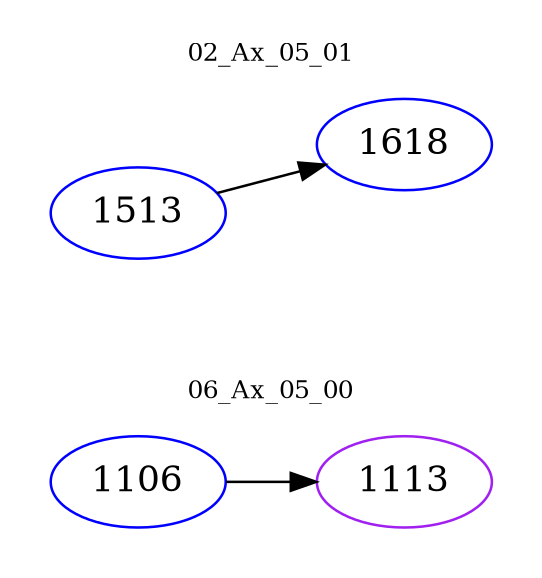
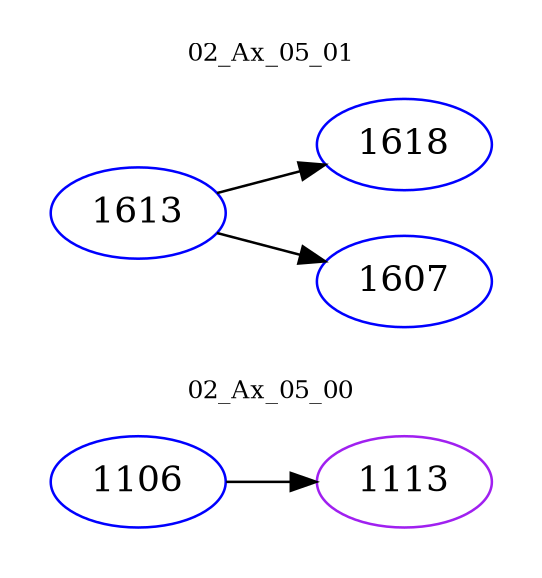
(138, 213) -> (138, 213)
none -> (404, 282)
(271, 392) -> (271, 392)
